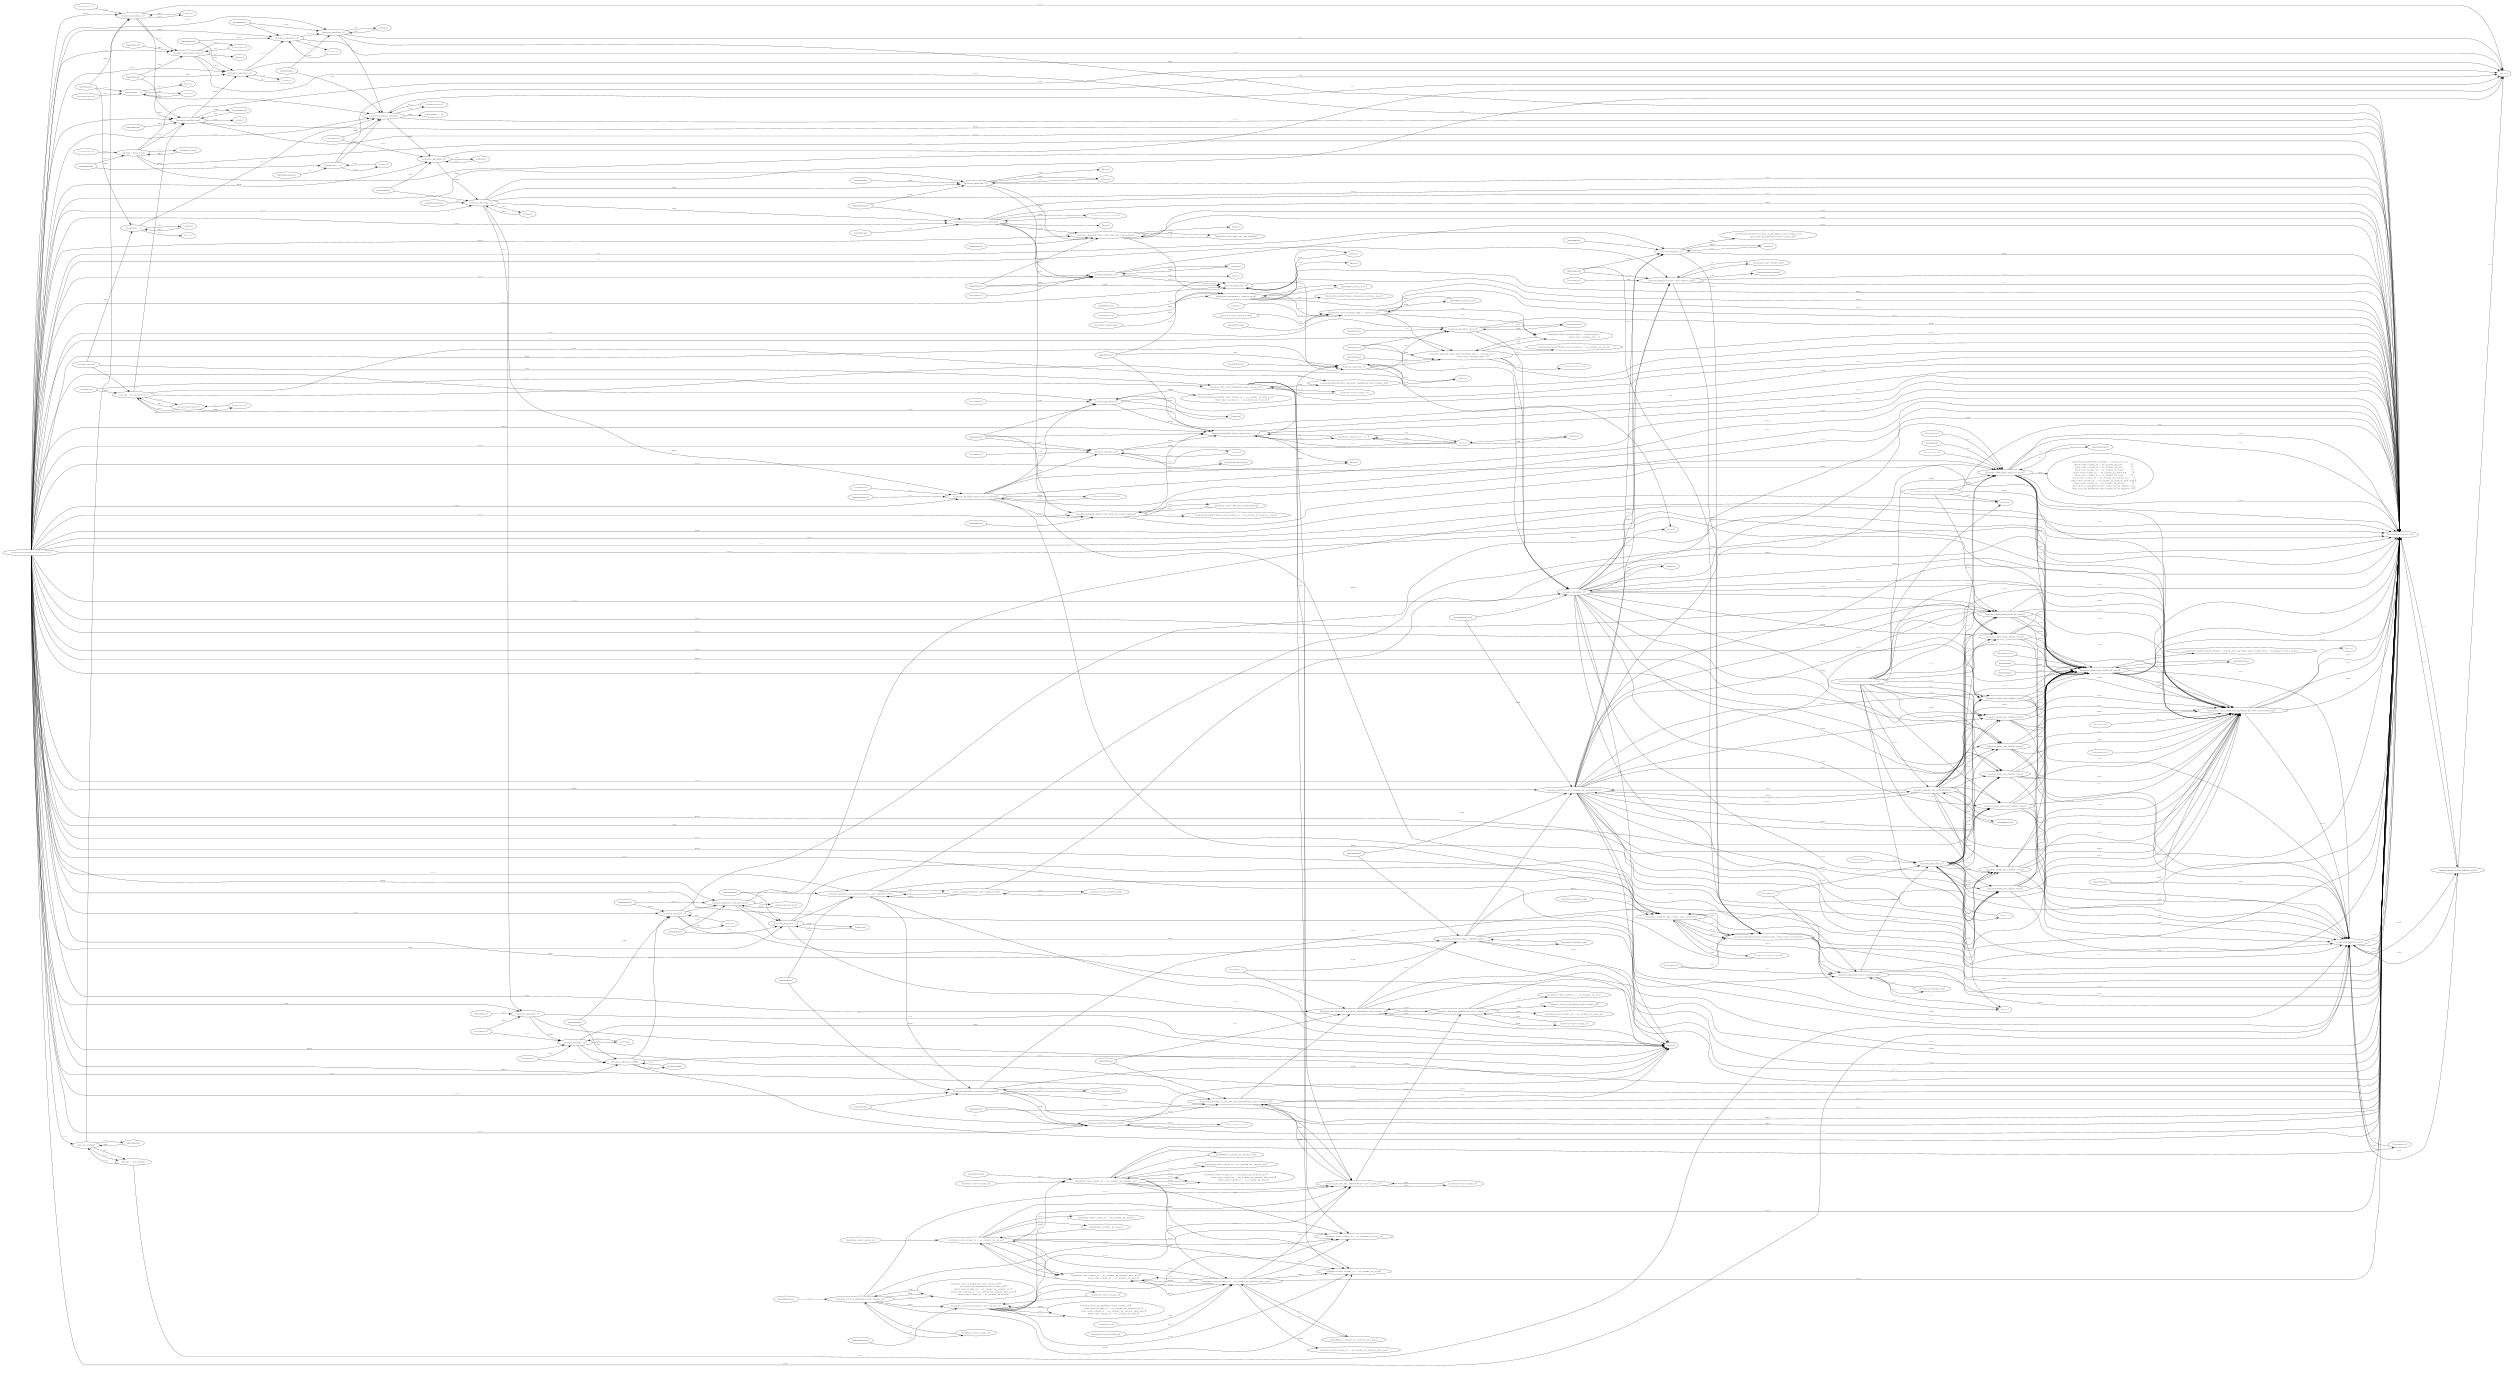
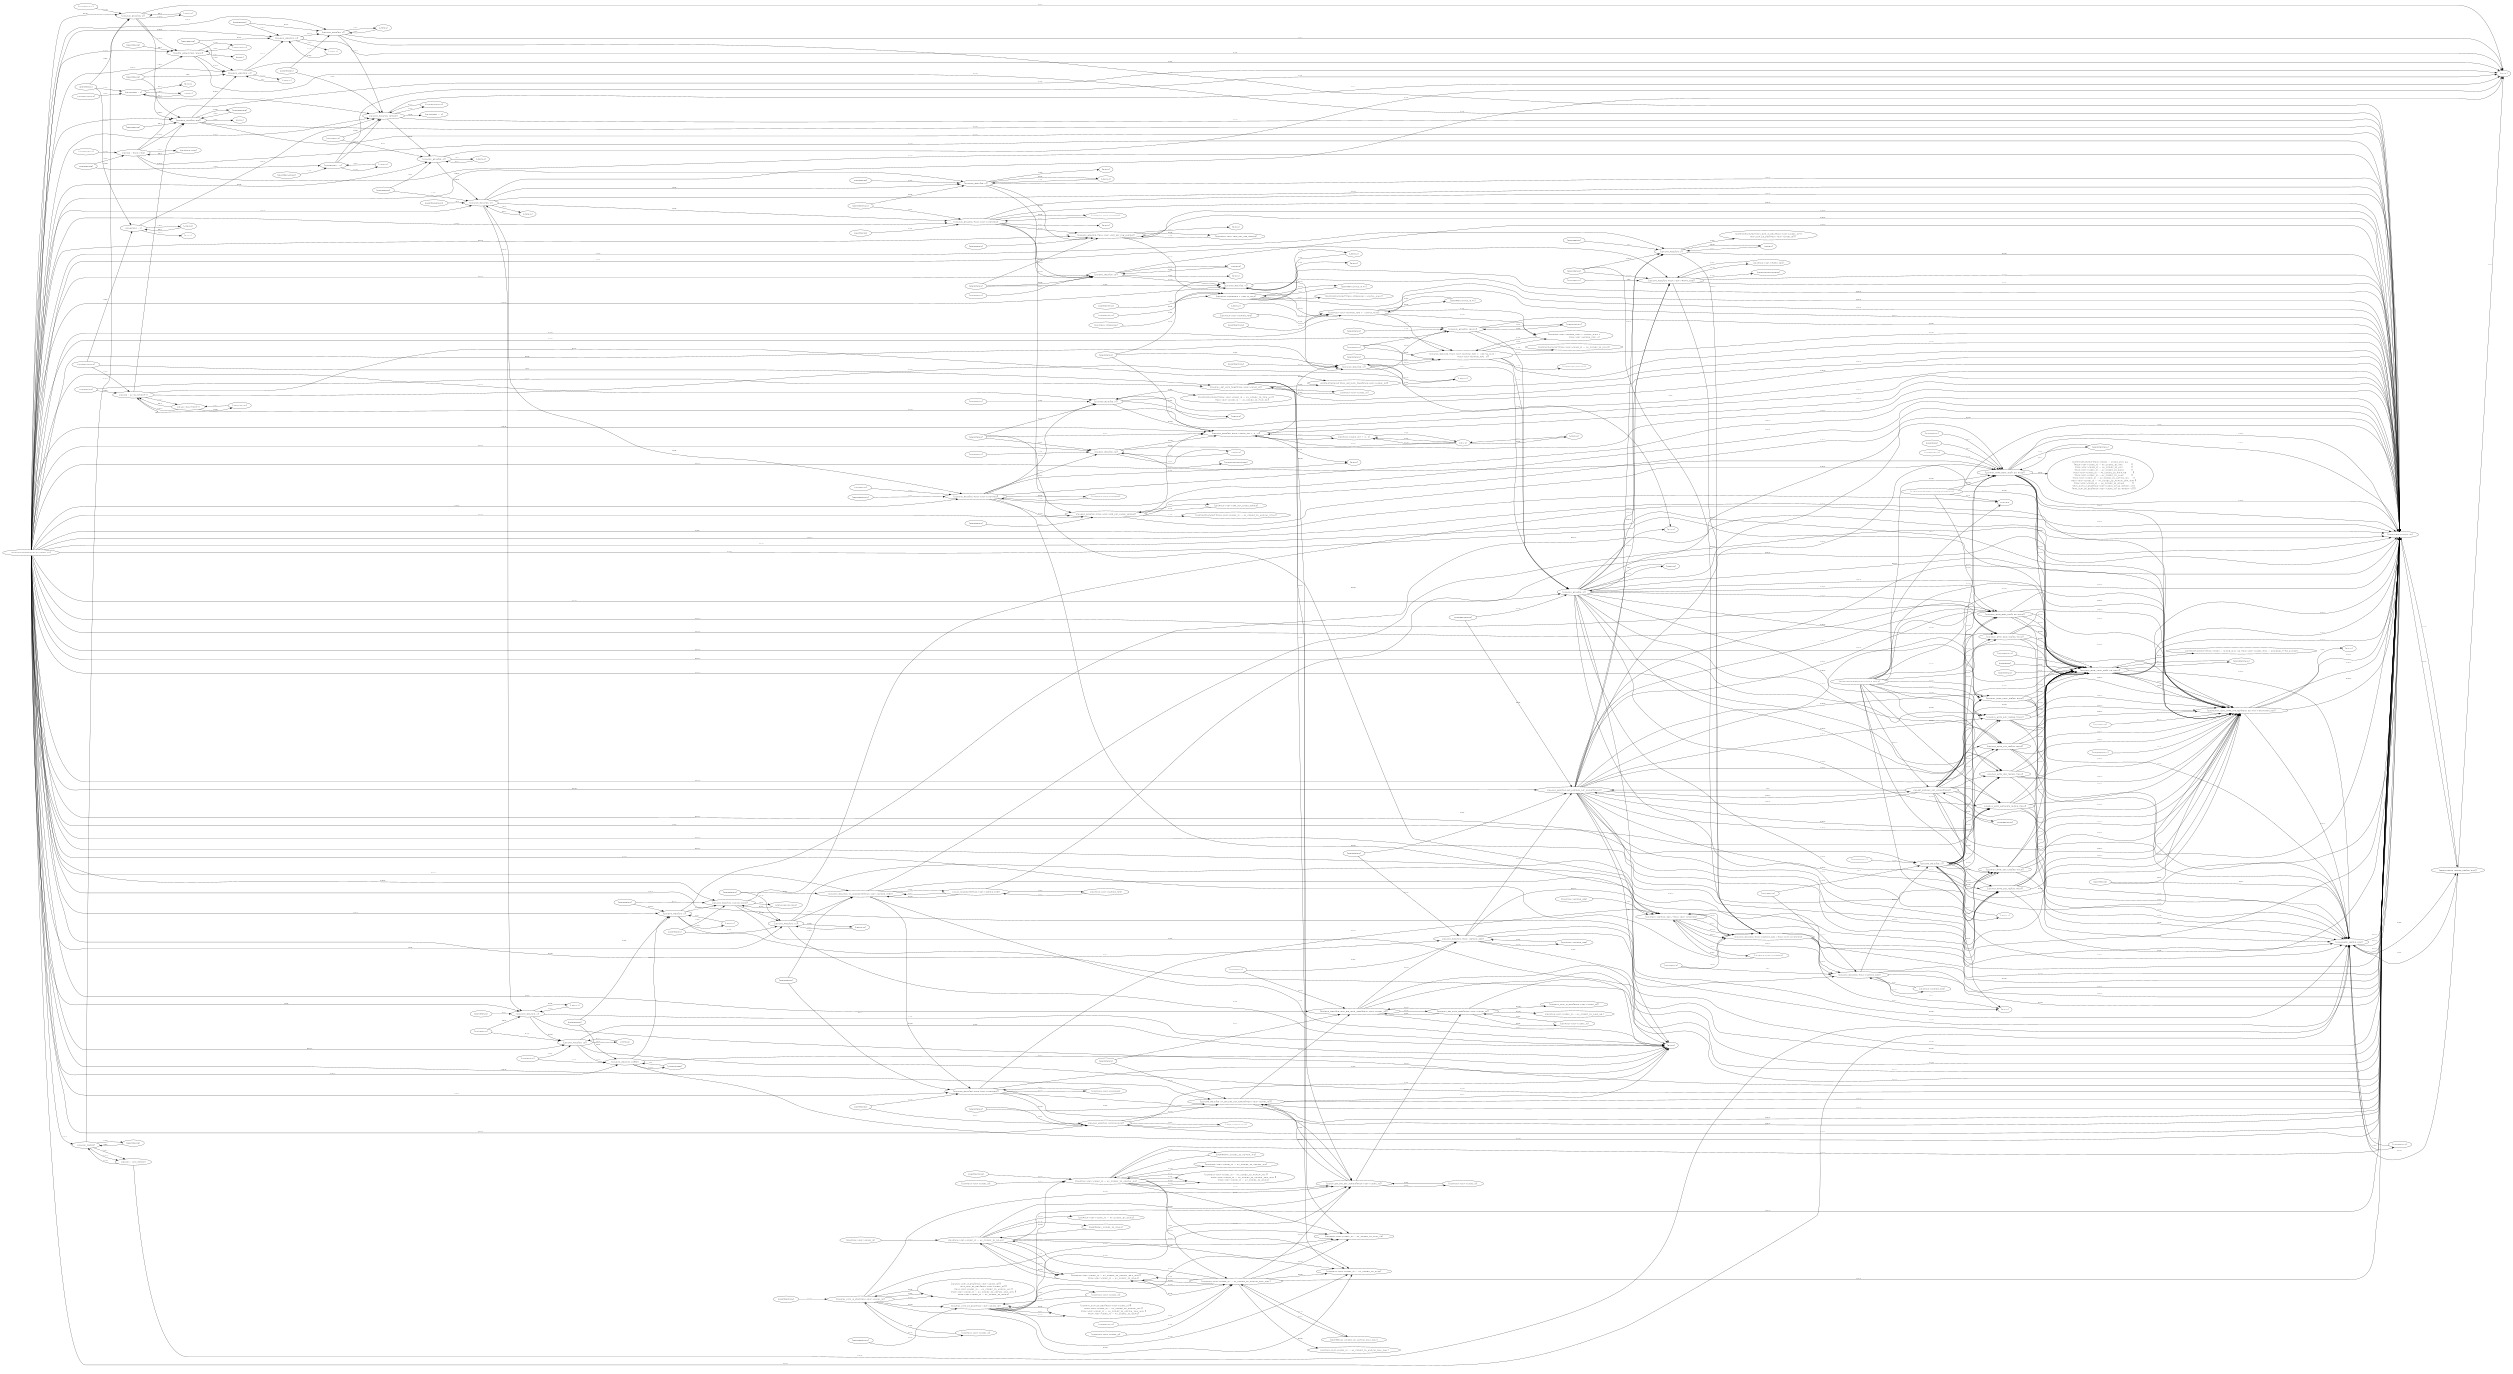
(1574, 995) -> none
none -> (575, 1006)
